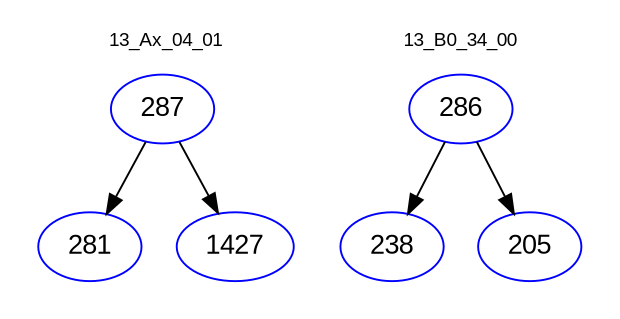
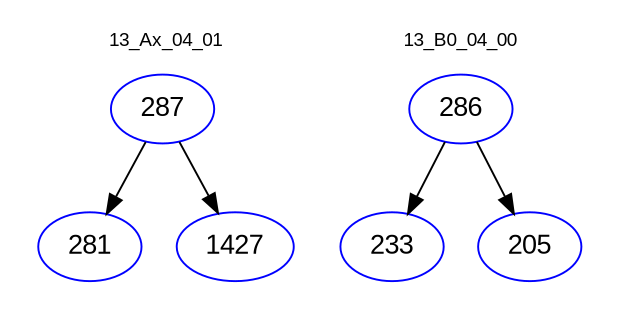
(461, 41) -> (461, 41)
(392, 247) -> (392, 247)
